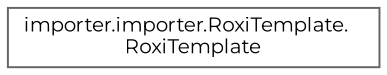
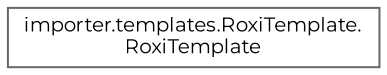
(194, 38) -> (194, 38)
